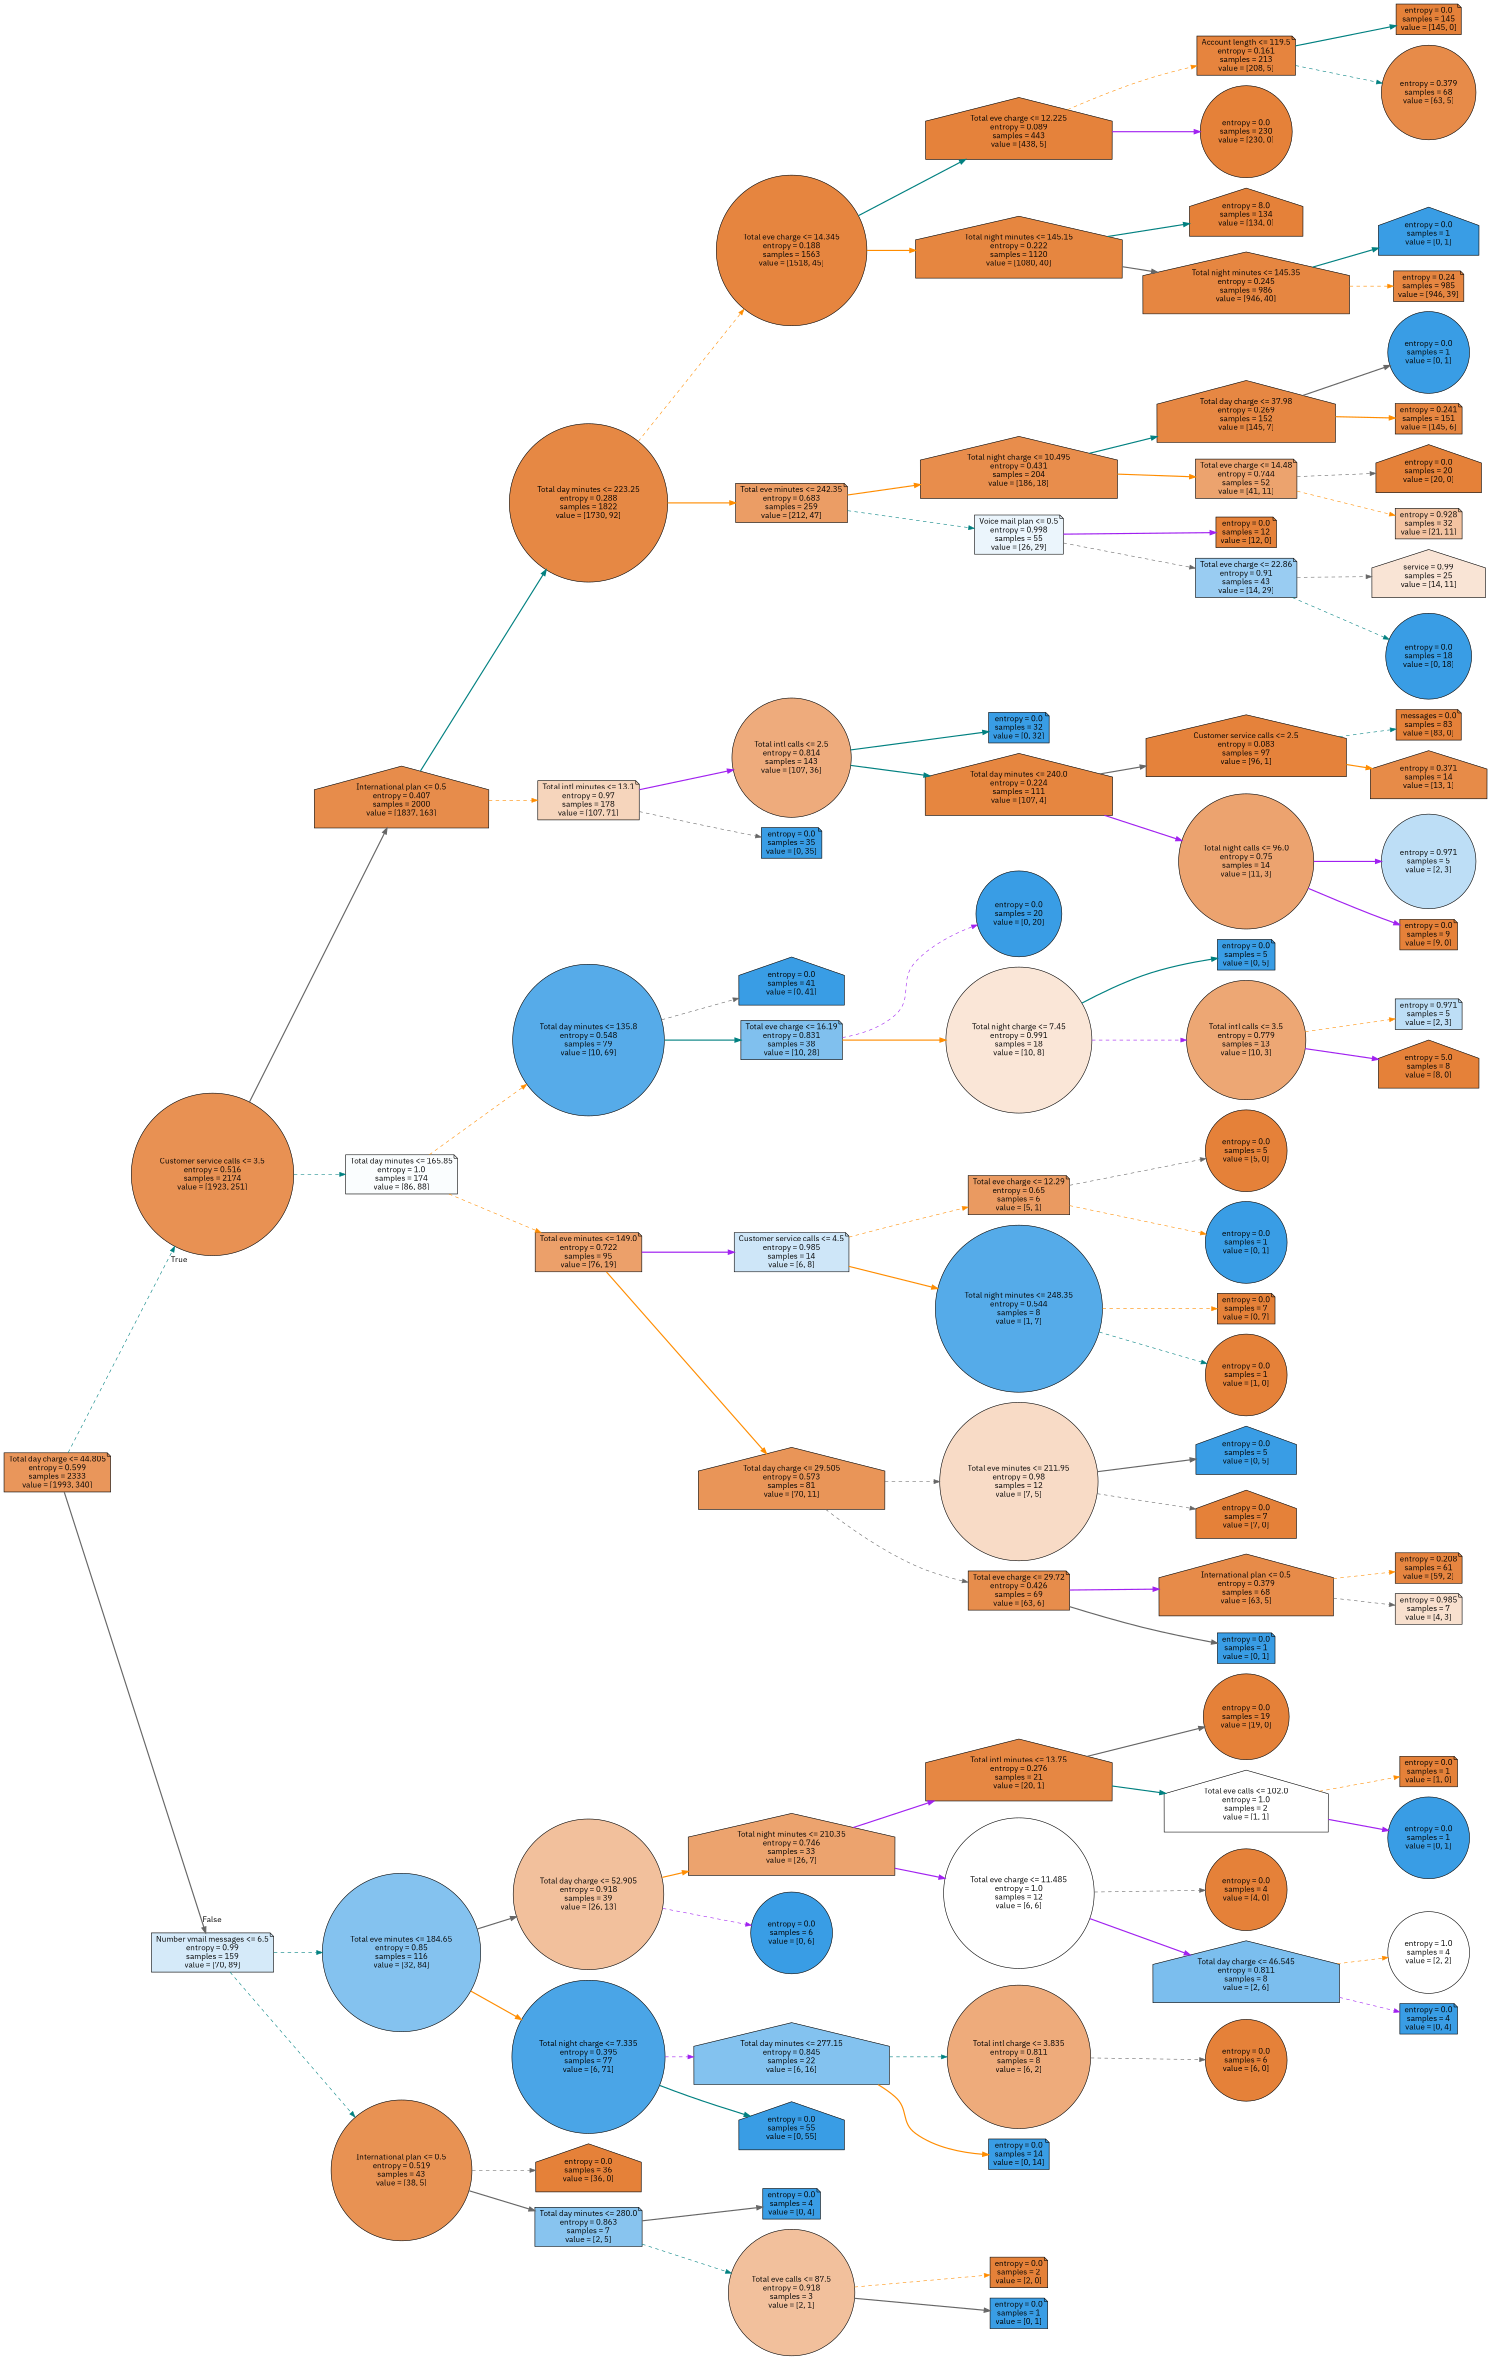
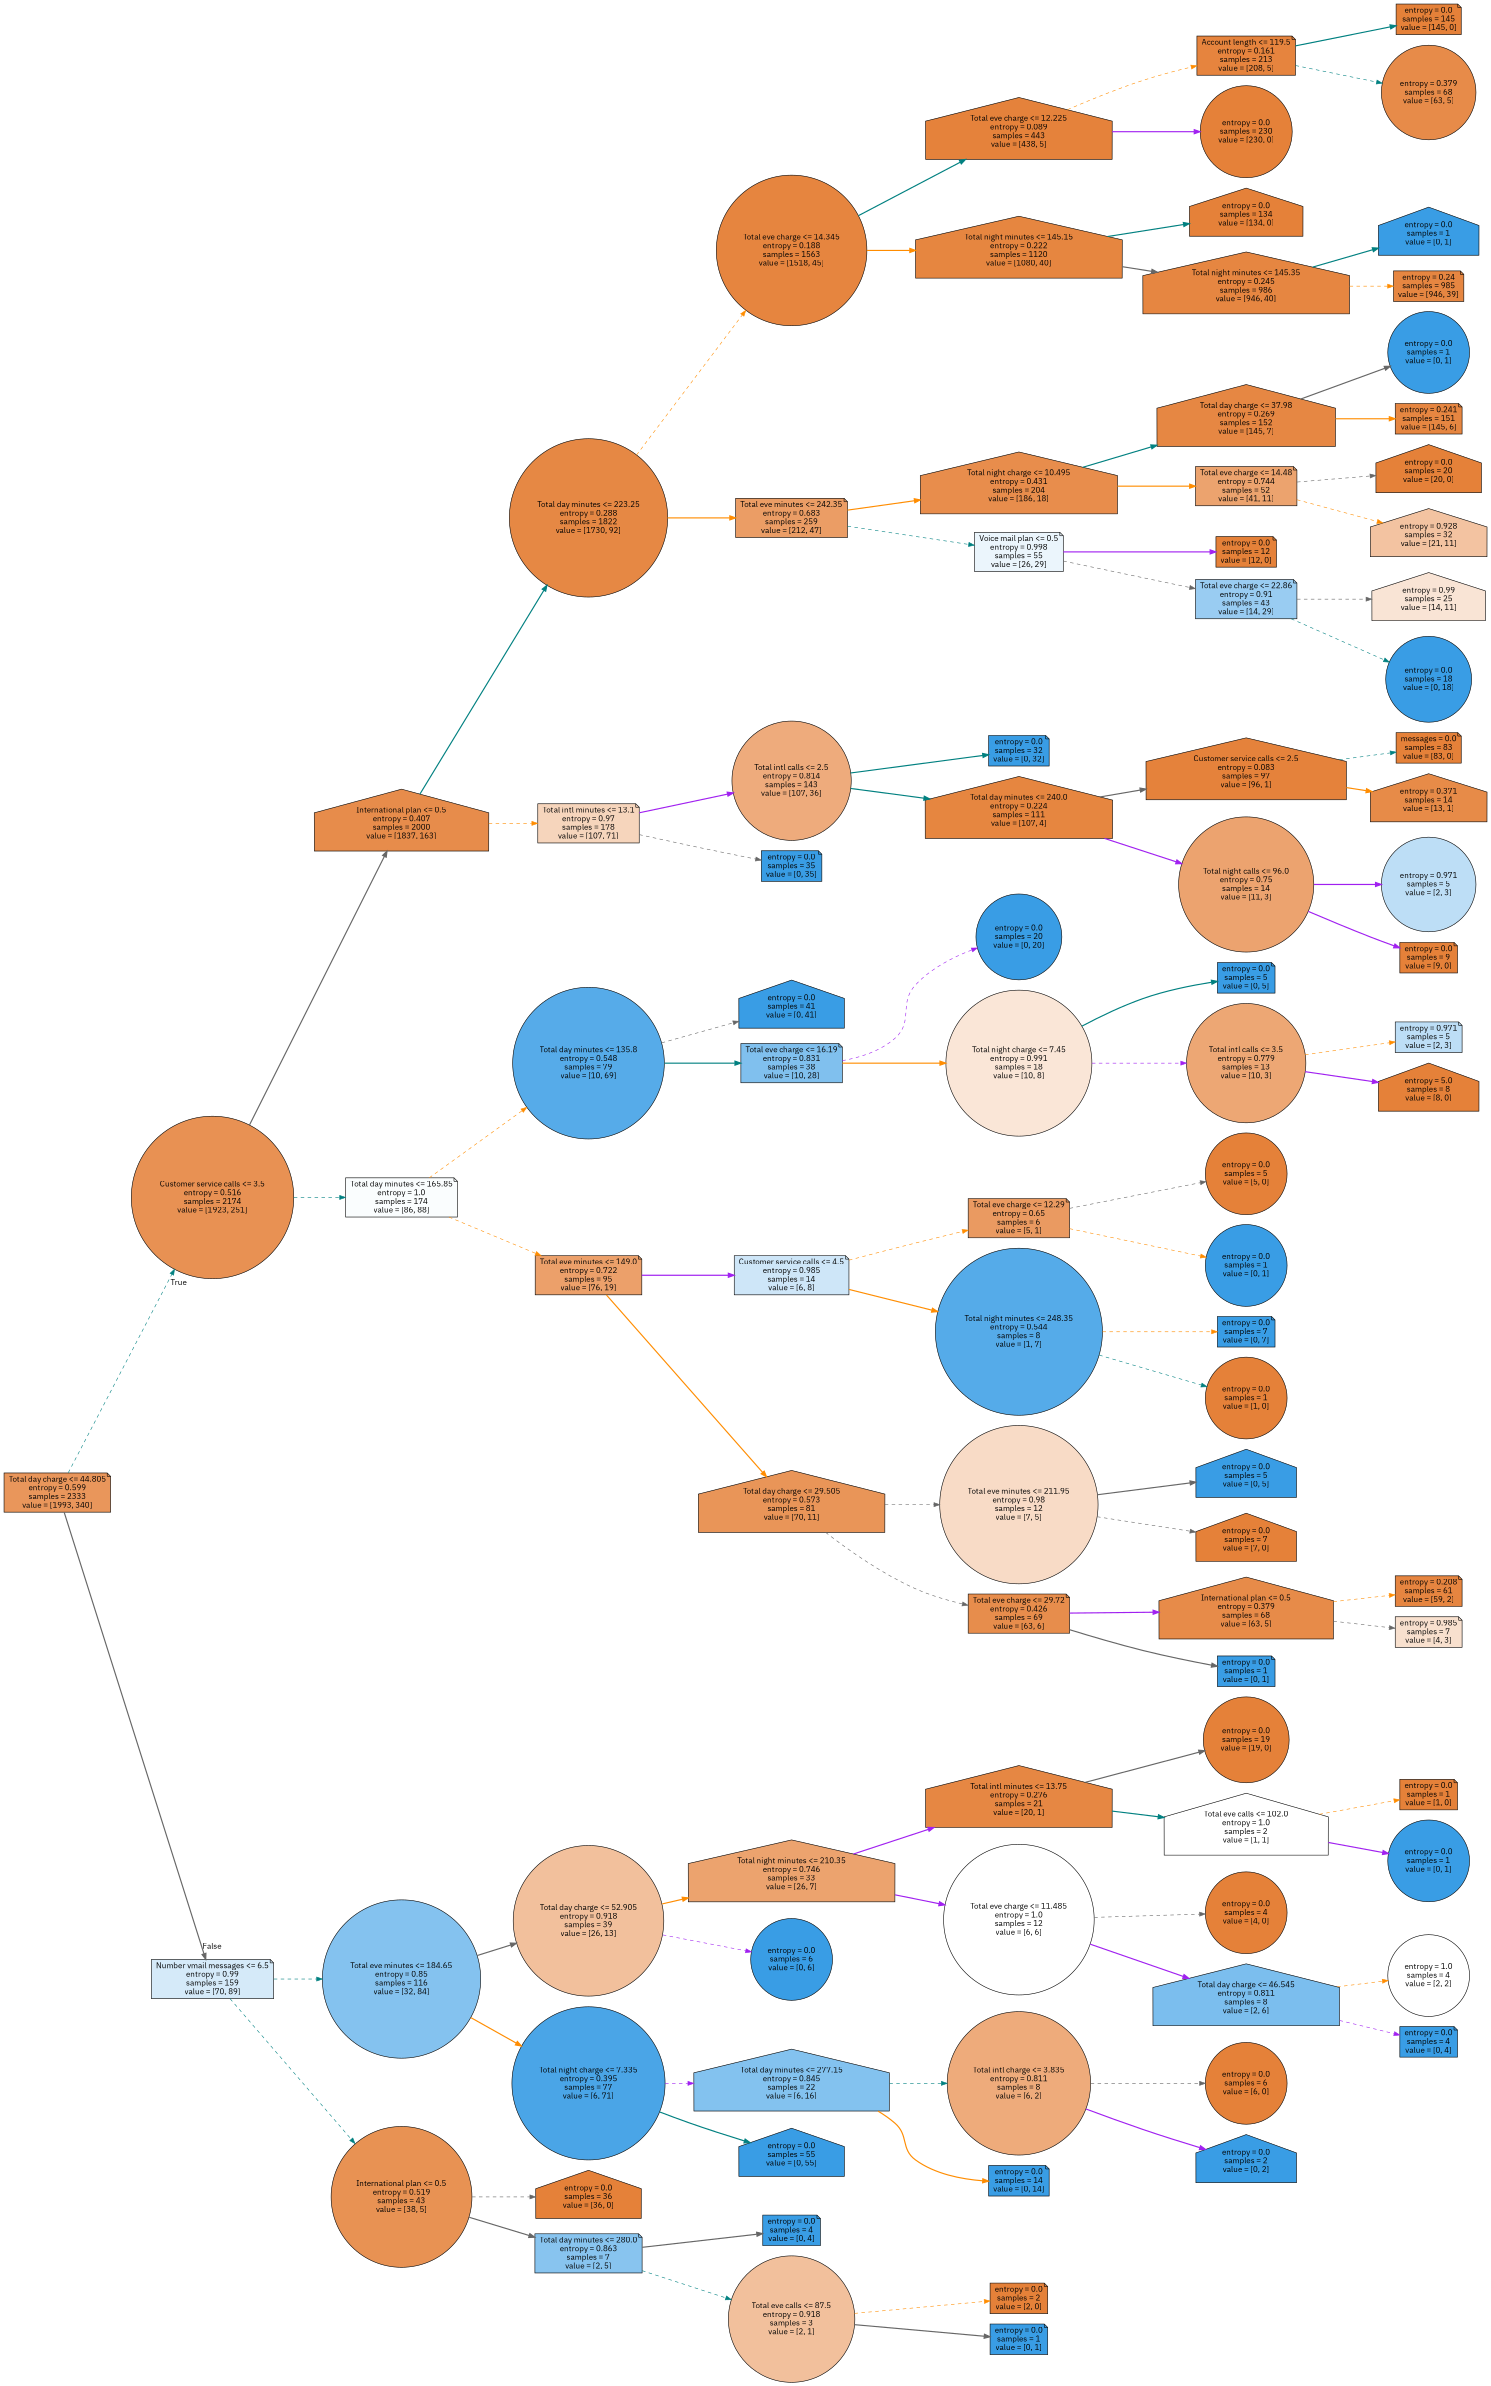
(1246, 215) -> (1246, 215)
(1429, 524) -> (1429, 535)
(1429, 576) -> (1429, 599)
(1246, 1309) -> (1246, 1332)
none -> (1246, 2161)
